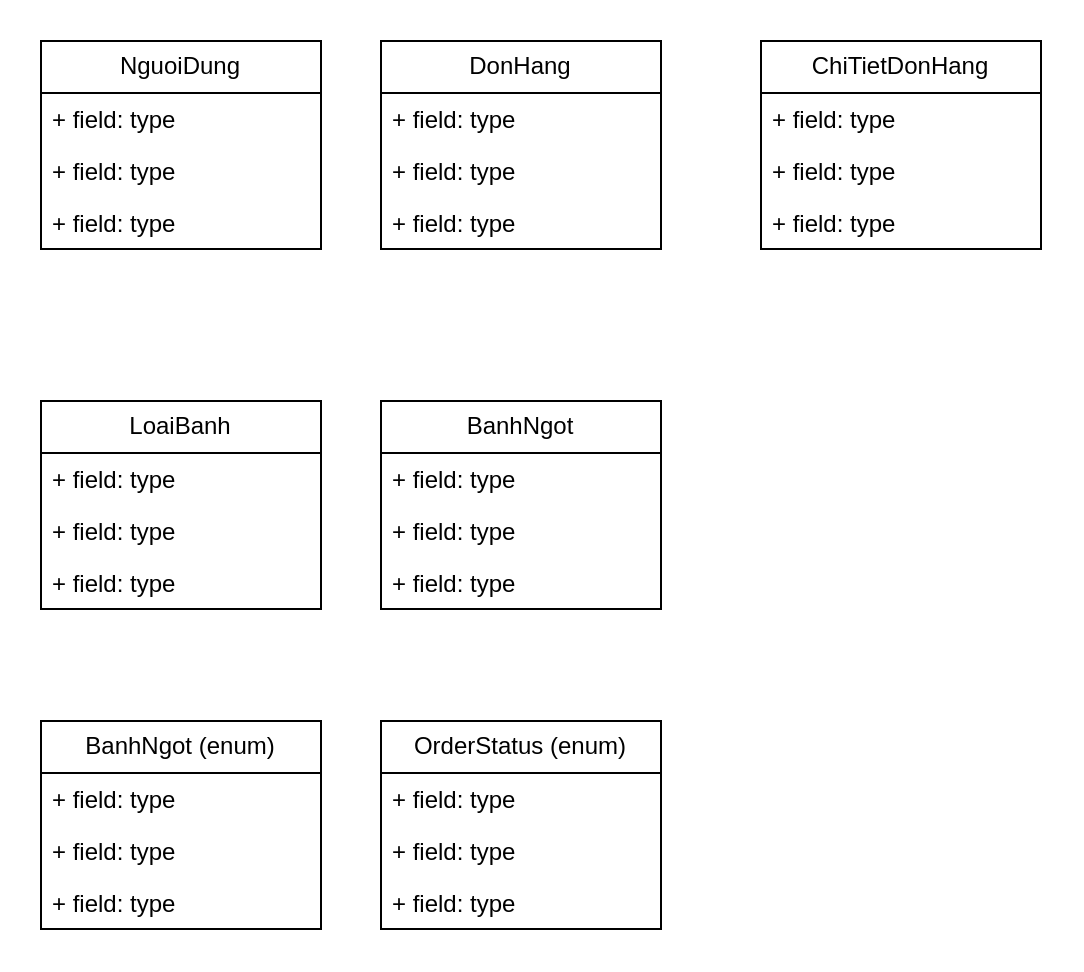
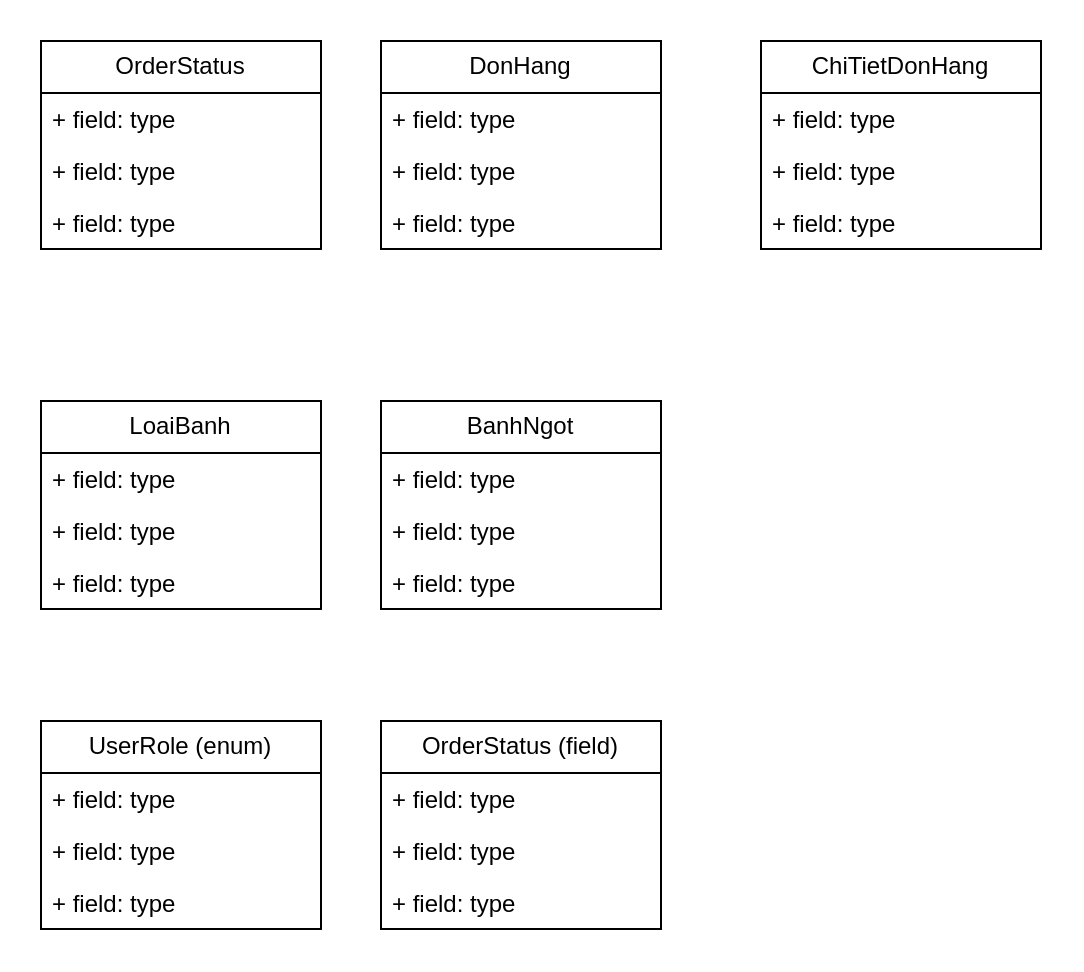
(181, 67) -> (181, 67)
(181, 747) -> (181, 747)
(521, 747) -> (521, 747)
